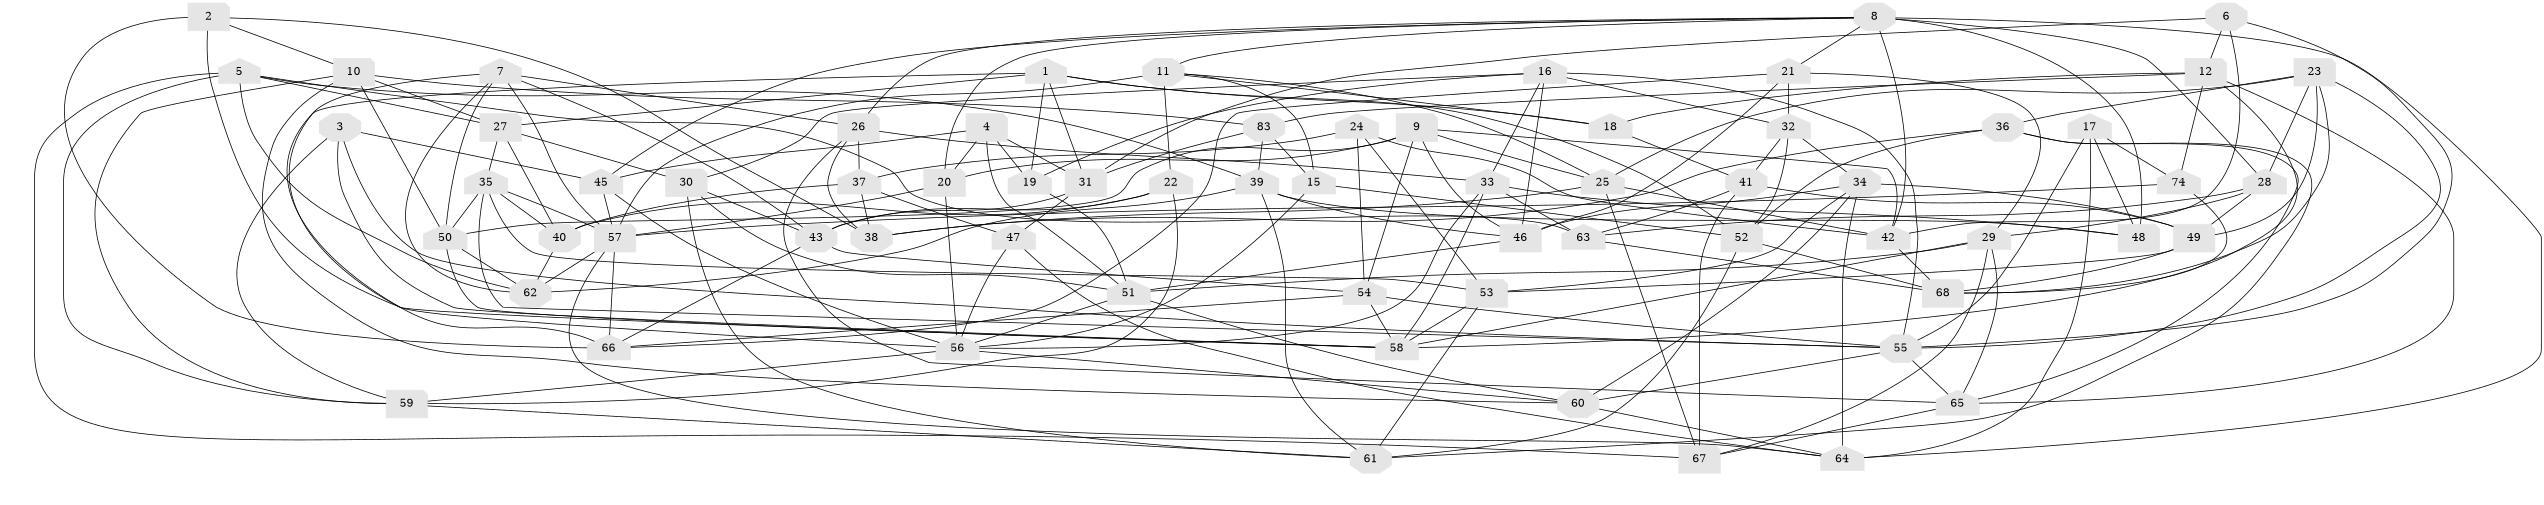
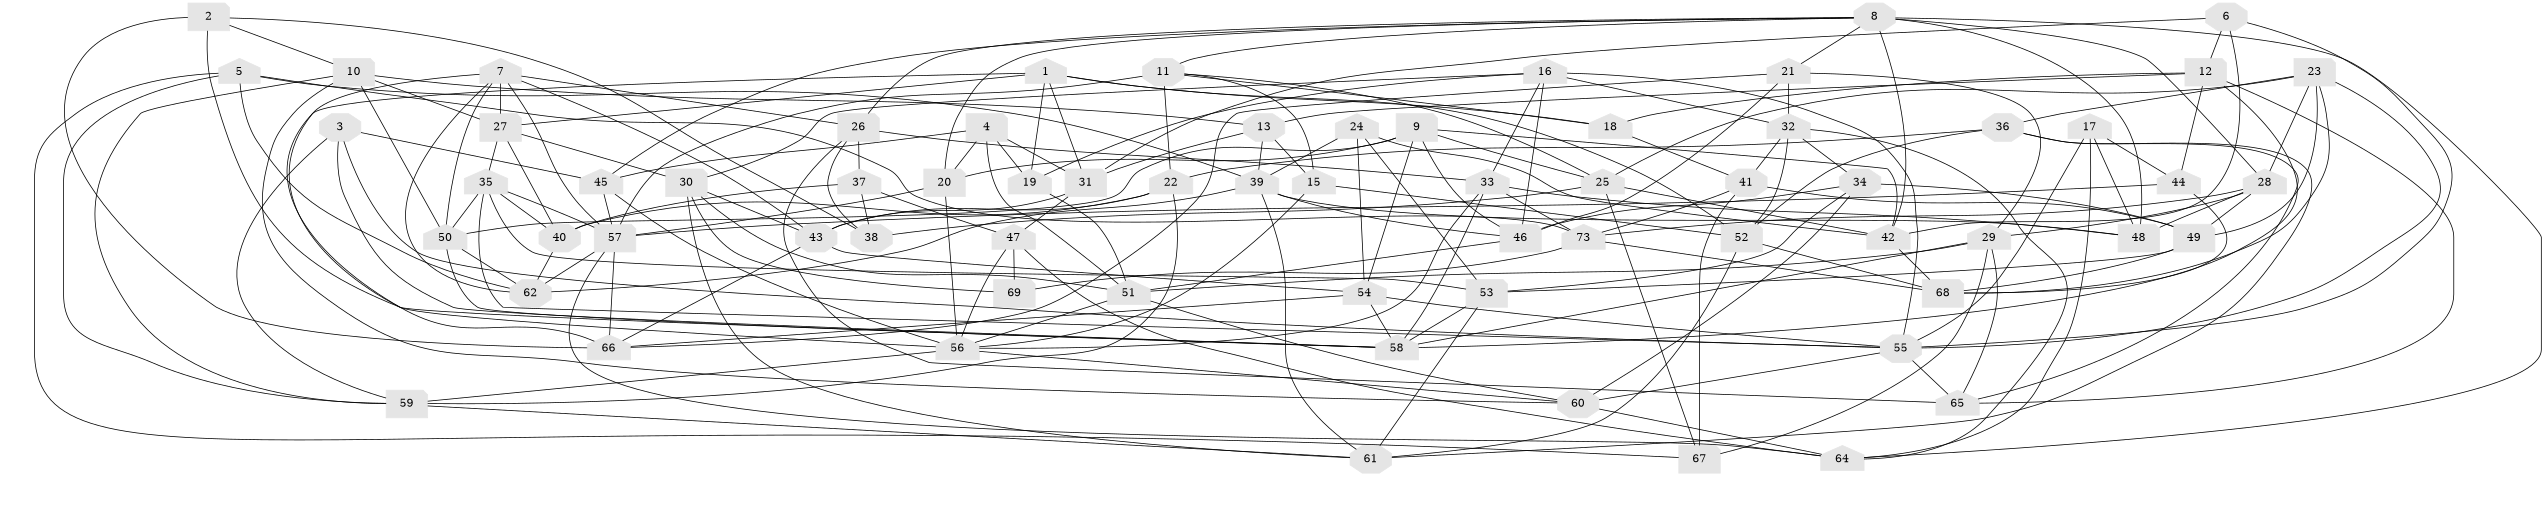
(359, 98) -> (501, 100)
(1264, 127) -> (1264, 127)
(1060, 156) -> (1304, 157)
(1684, 180) -> (1565, 148)
(2179, 183) -> (2179, 183)
none -> (2201, 210)
(1584, 238) -> (1584, 238)
none -> (1014, 293)
(1842, 321) -> (2043, 251)
(1860, 425) -> none
